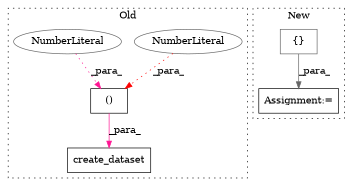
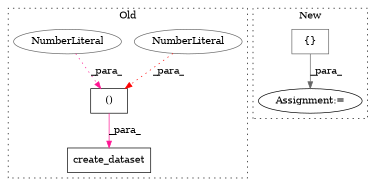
(299, 101) -> (310, 101)
